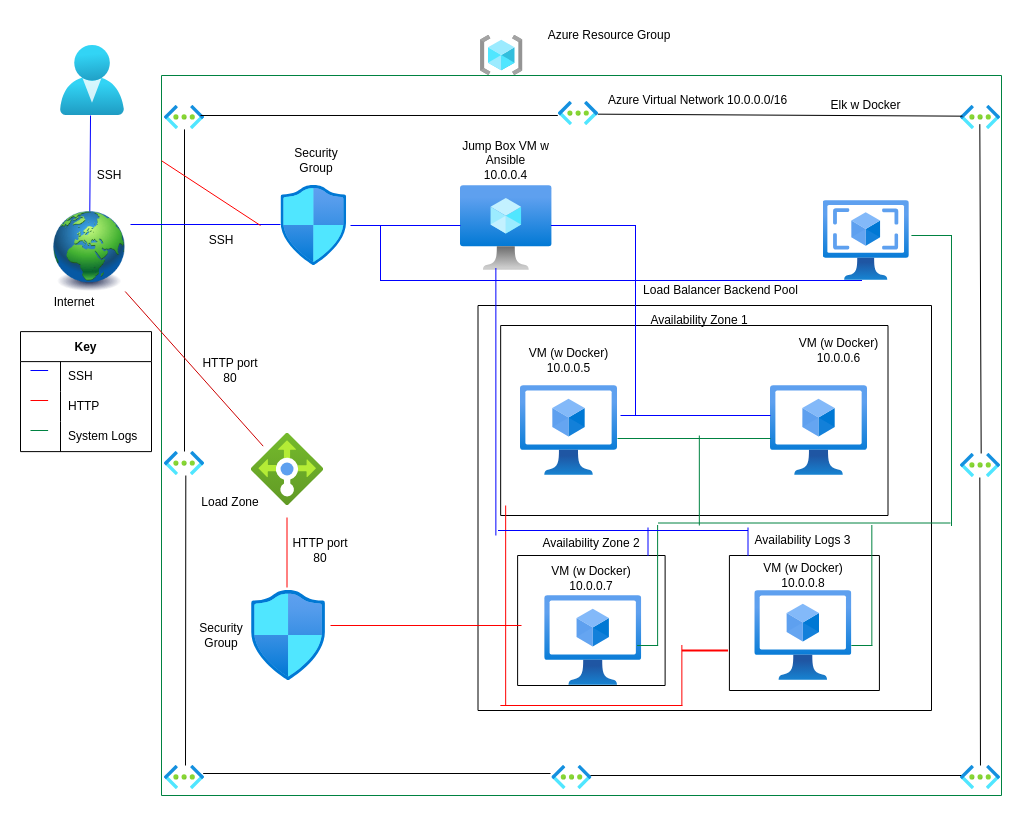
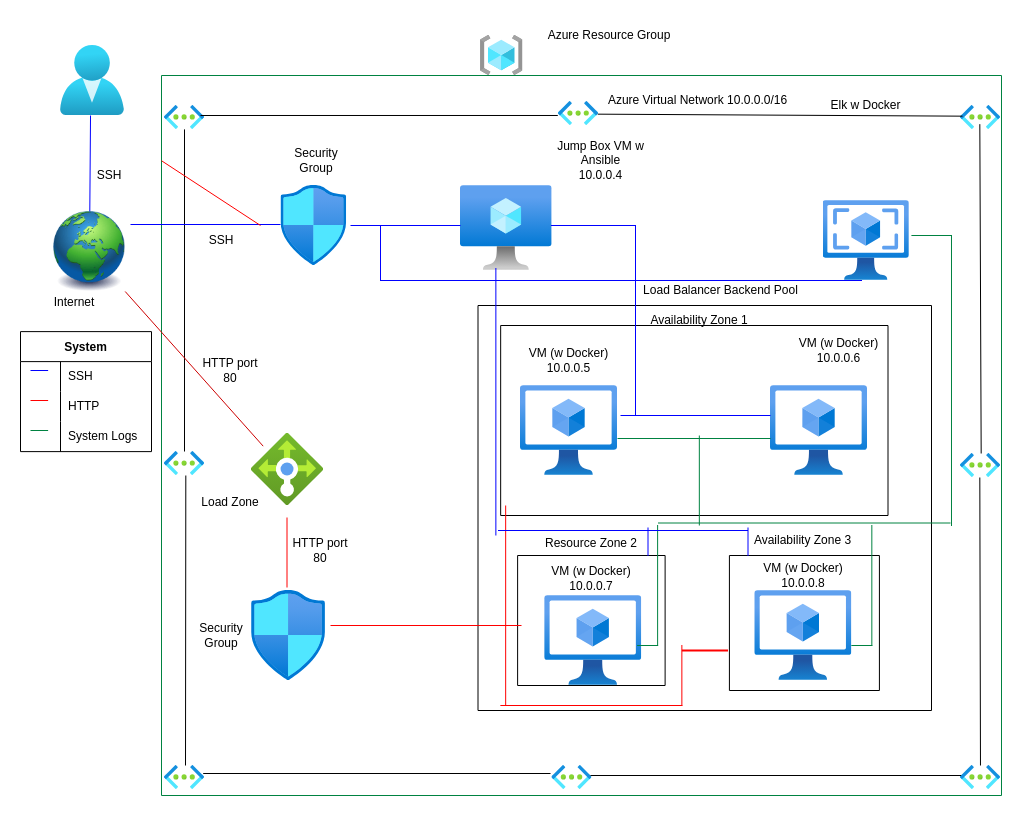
(506, 161) -> (601, 161)
(86, 347) -> (86, 347)
(803, 541) -> (803, 541)
(592, 544) -> (592, 544)
